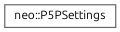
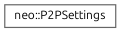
(60, 16) -> (60, 16)
